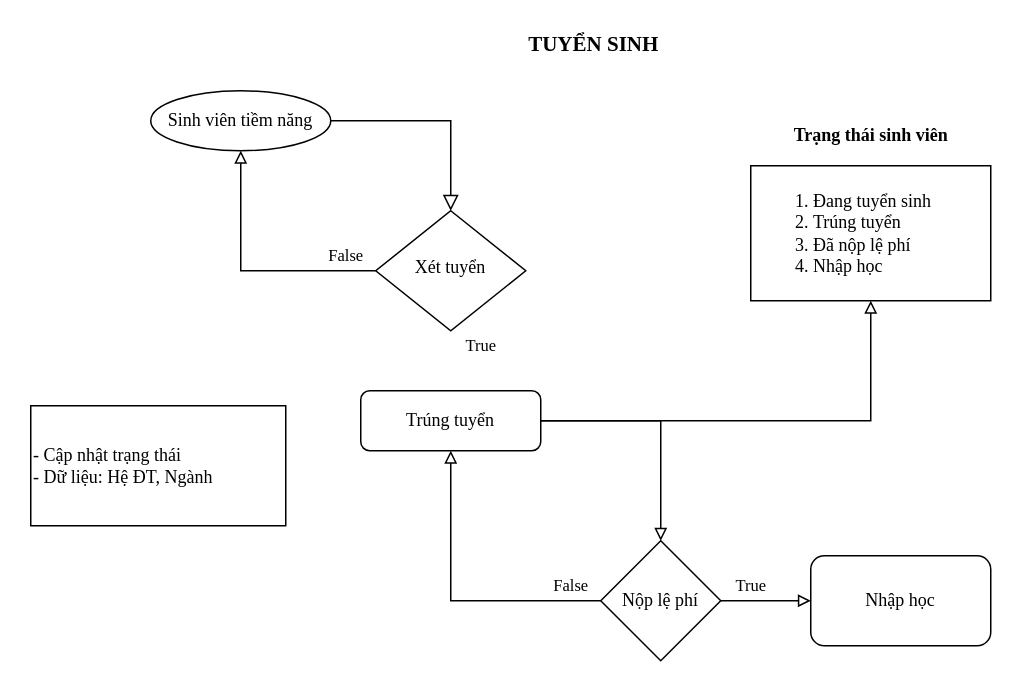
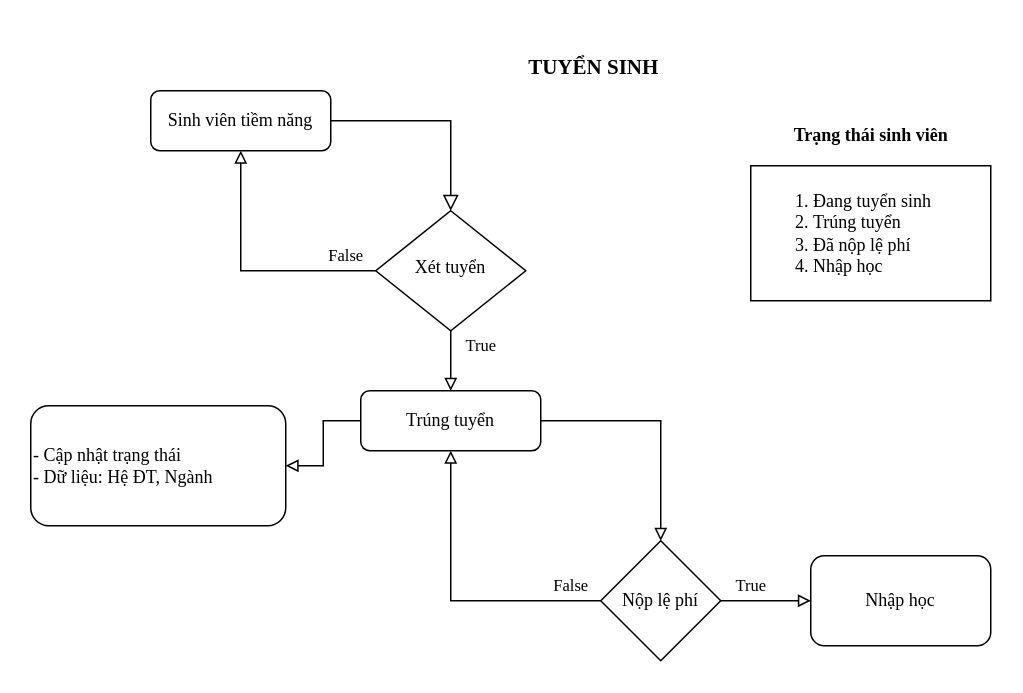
(593, 46) -> (593, 68)
(241, 121) -> (241, 121)
none -> (451, 354)
(820, 421) -> (323, 437)
(158, 466) -> (158, 466)
